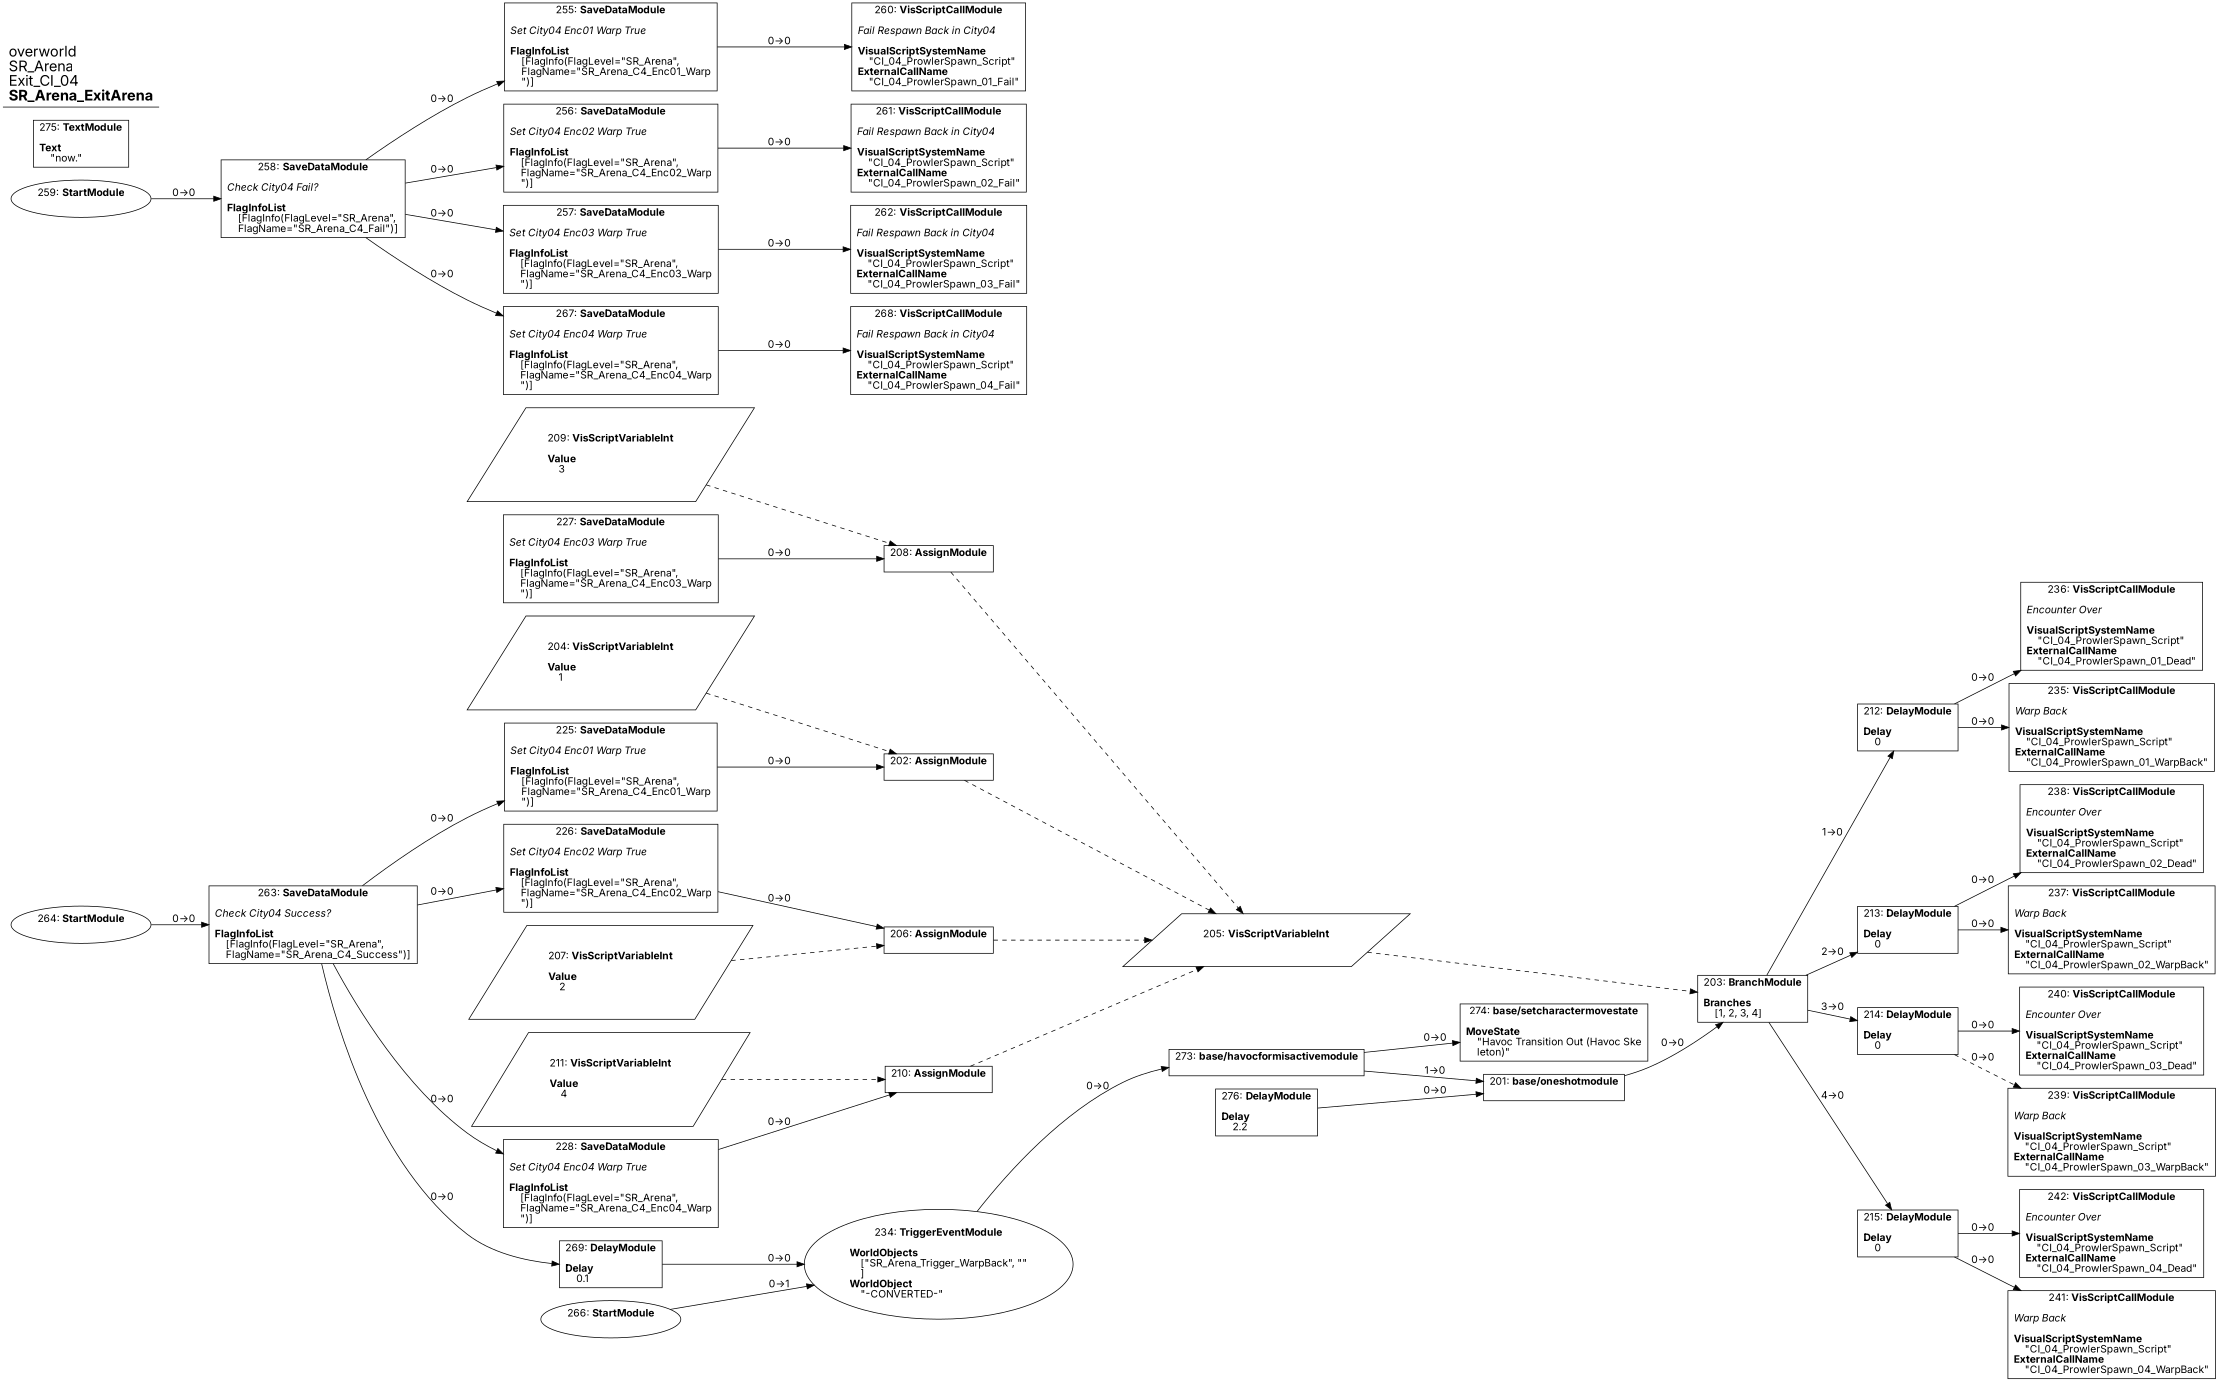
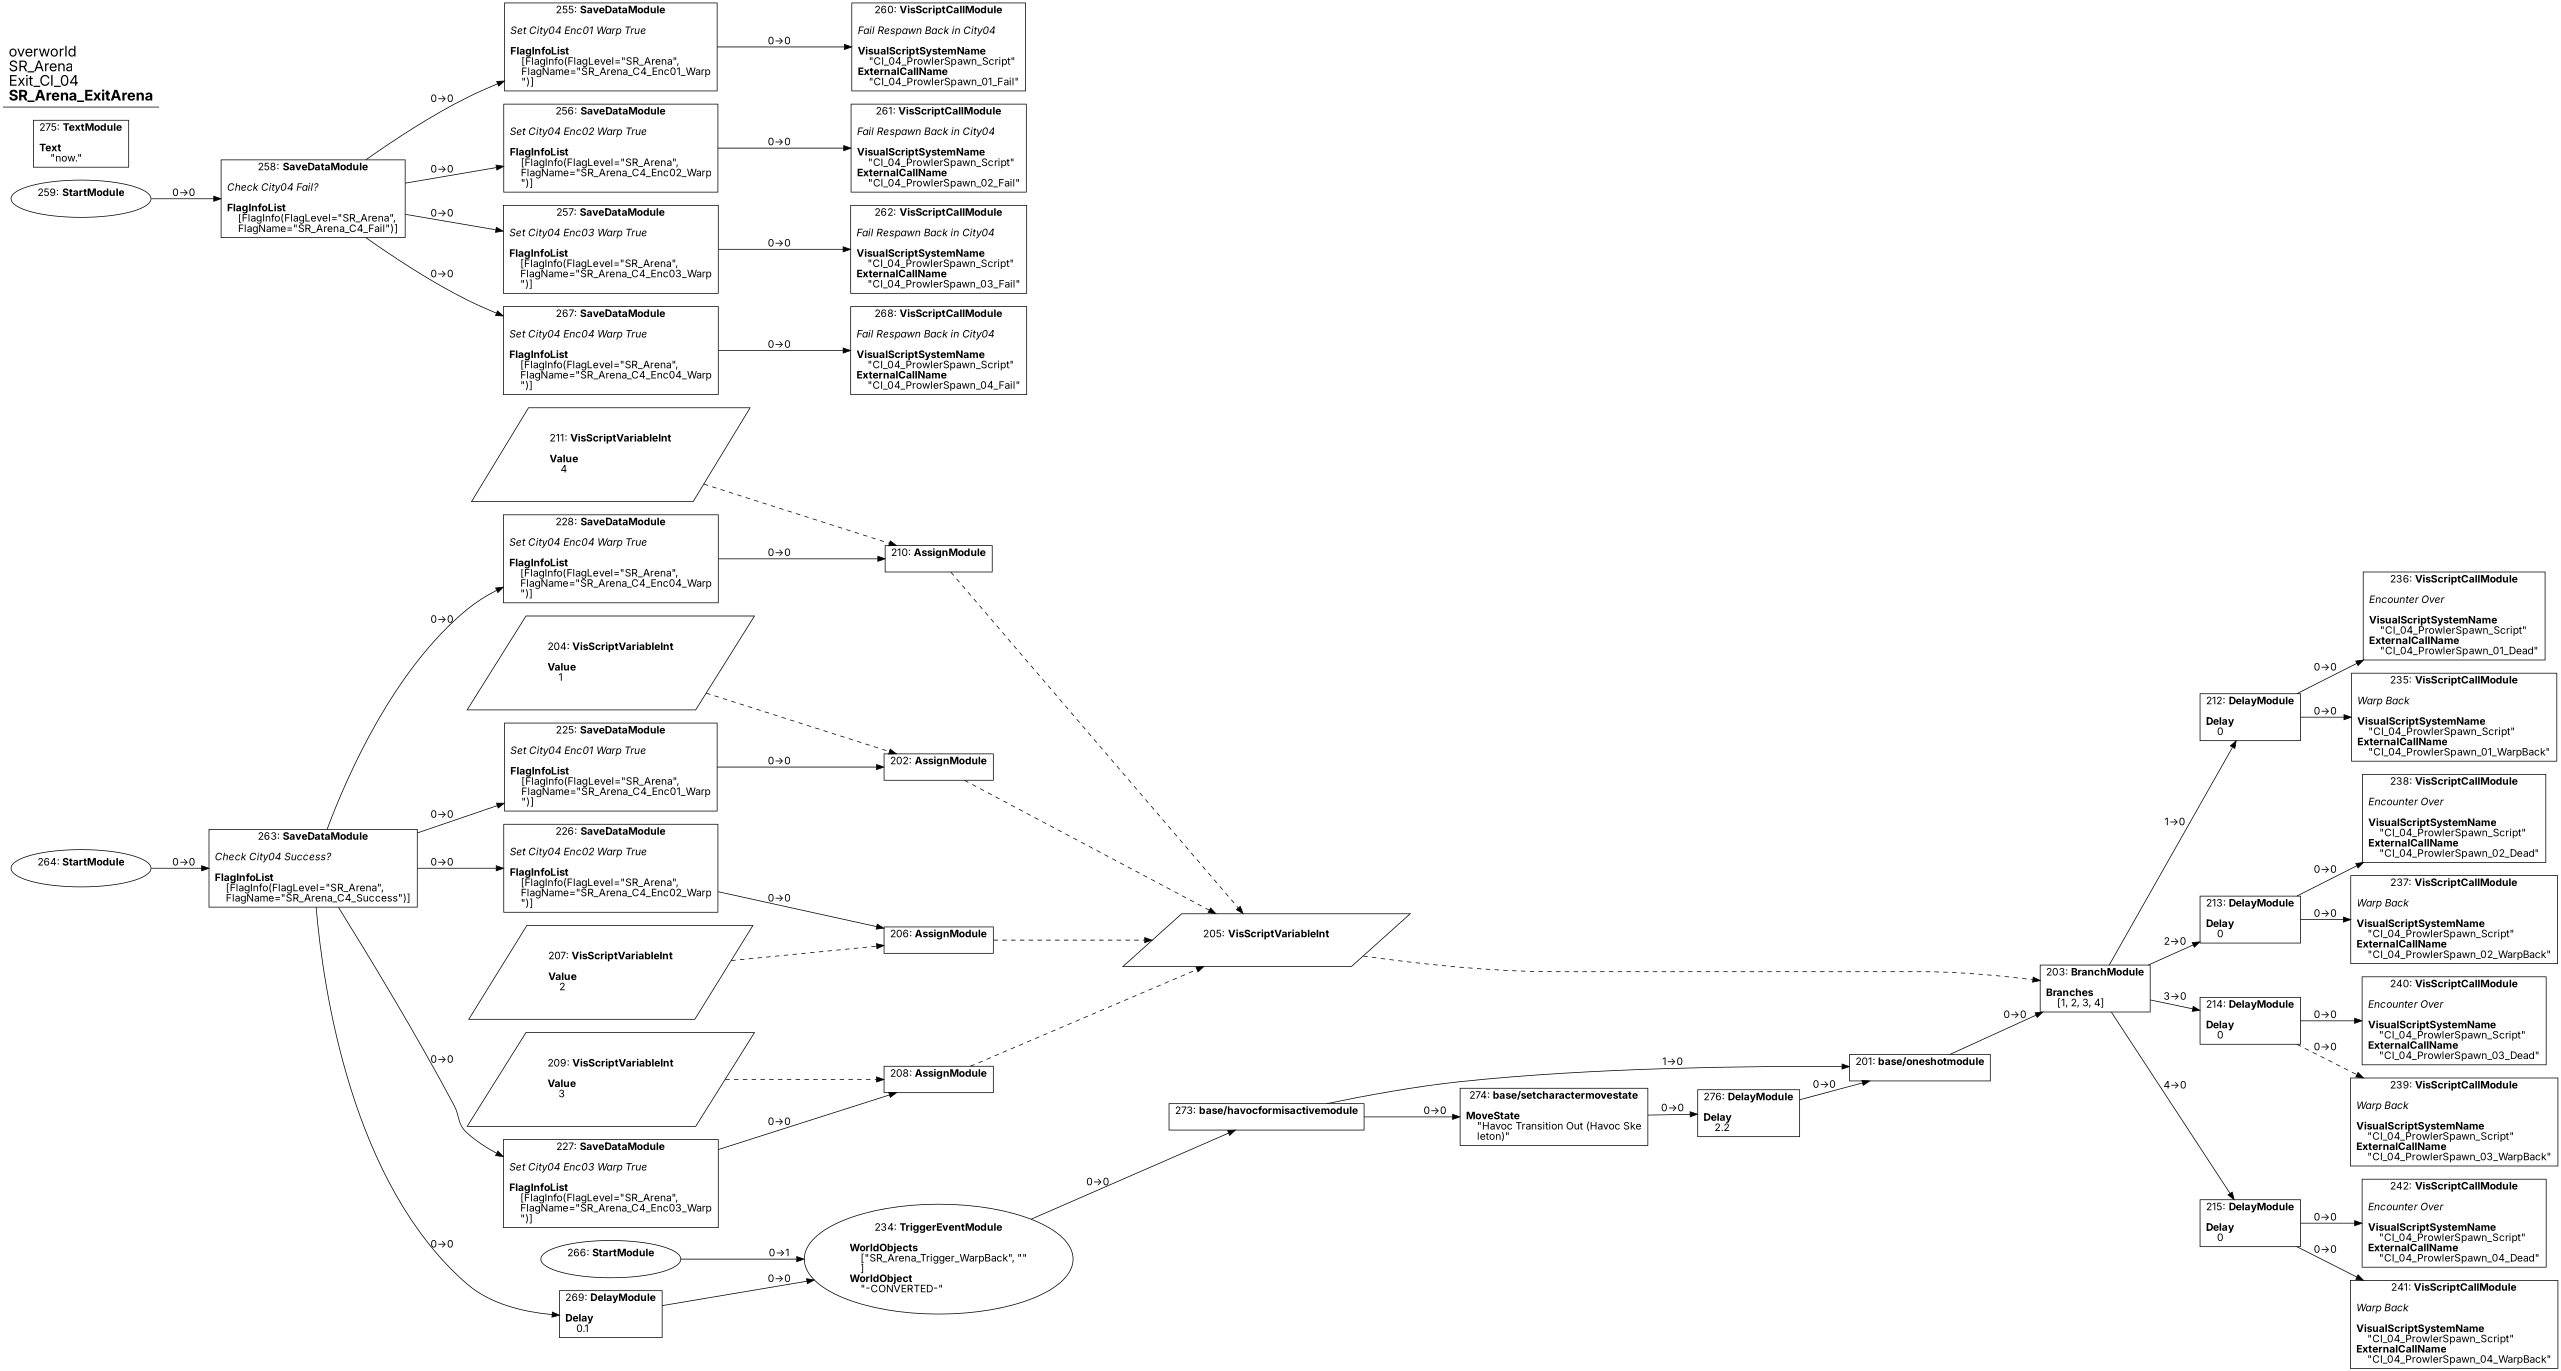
none -> (415, 1034)
none -> (1669, 1115)
